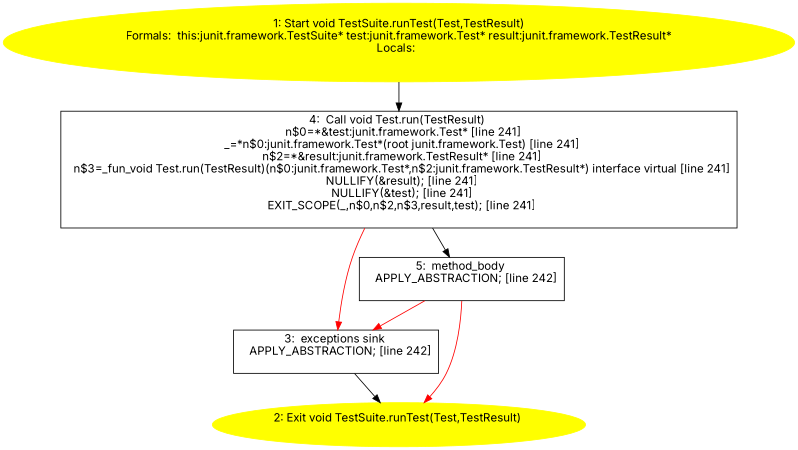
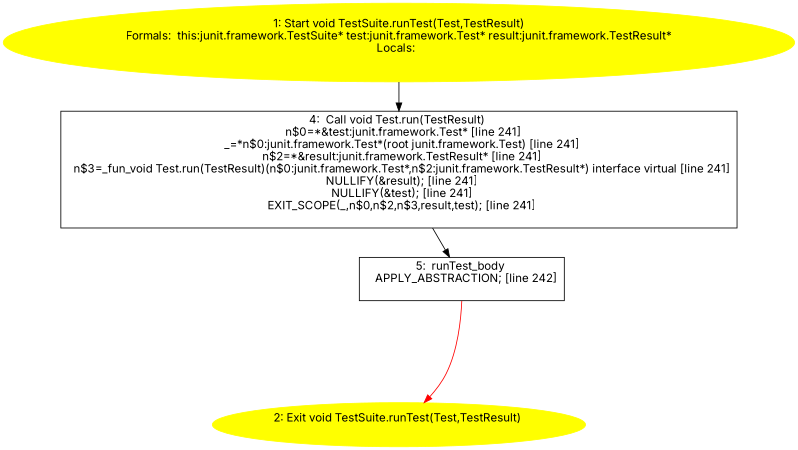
(462, 279) -> (462, 279)
(336, 352) -> none
